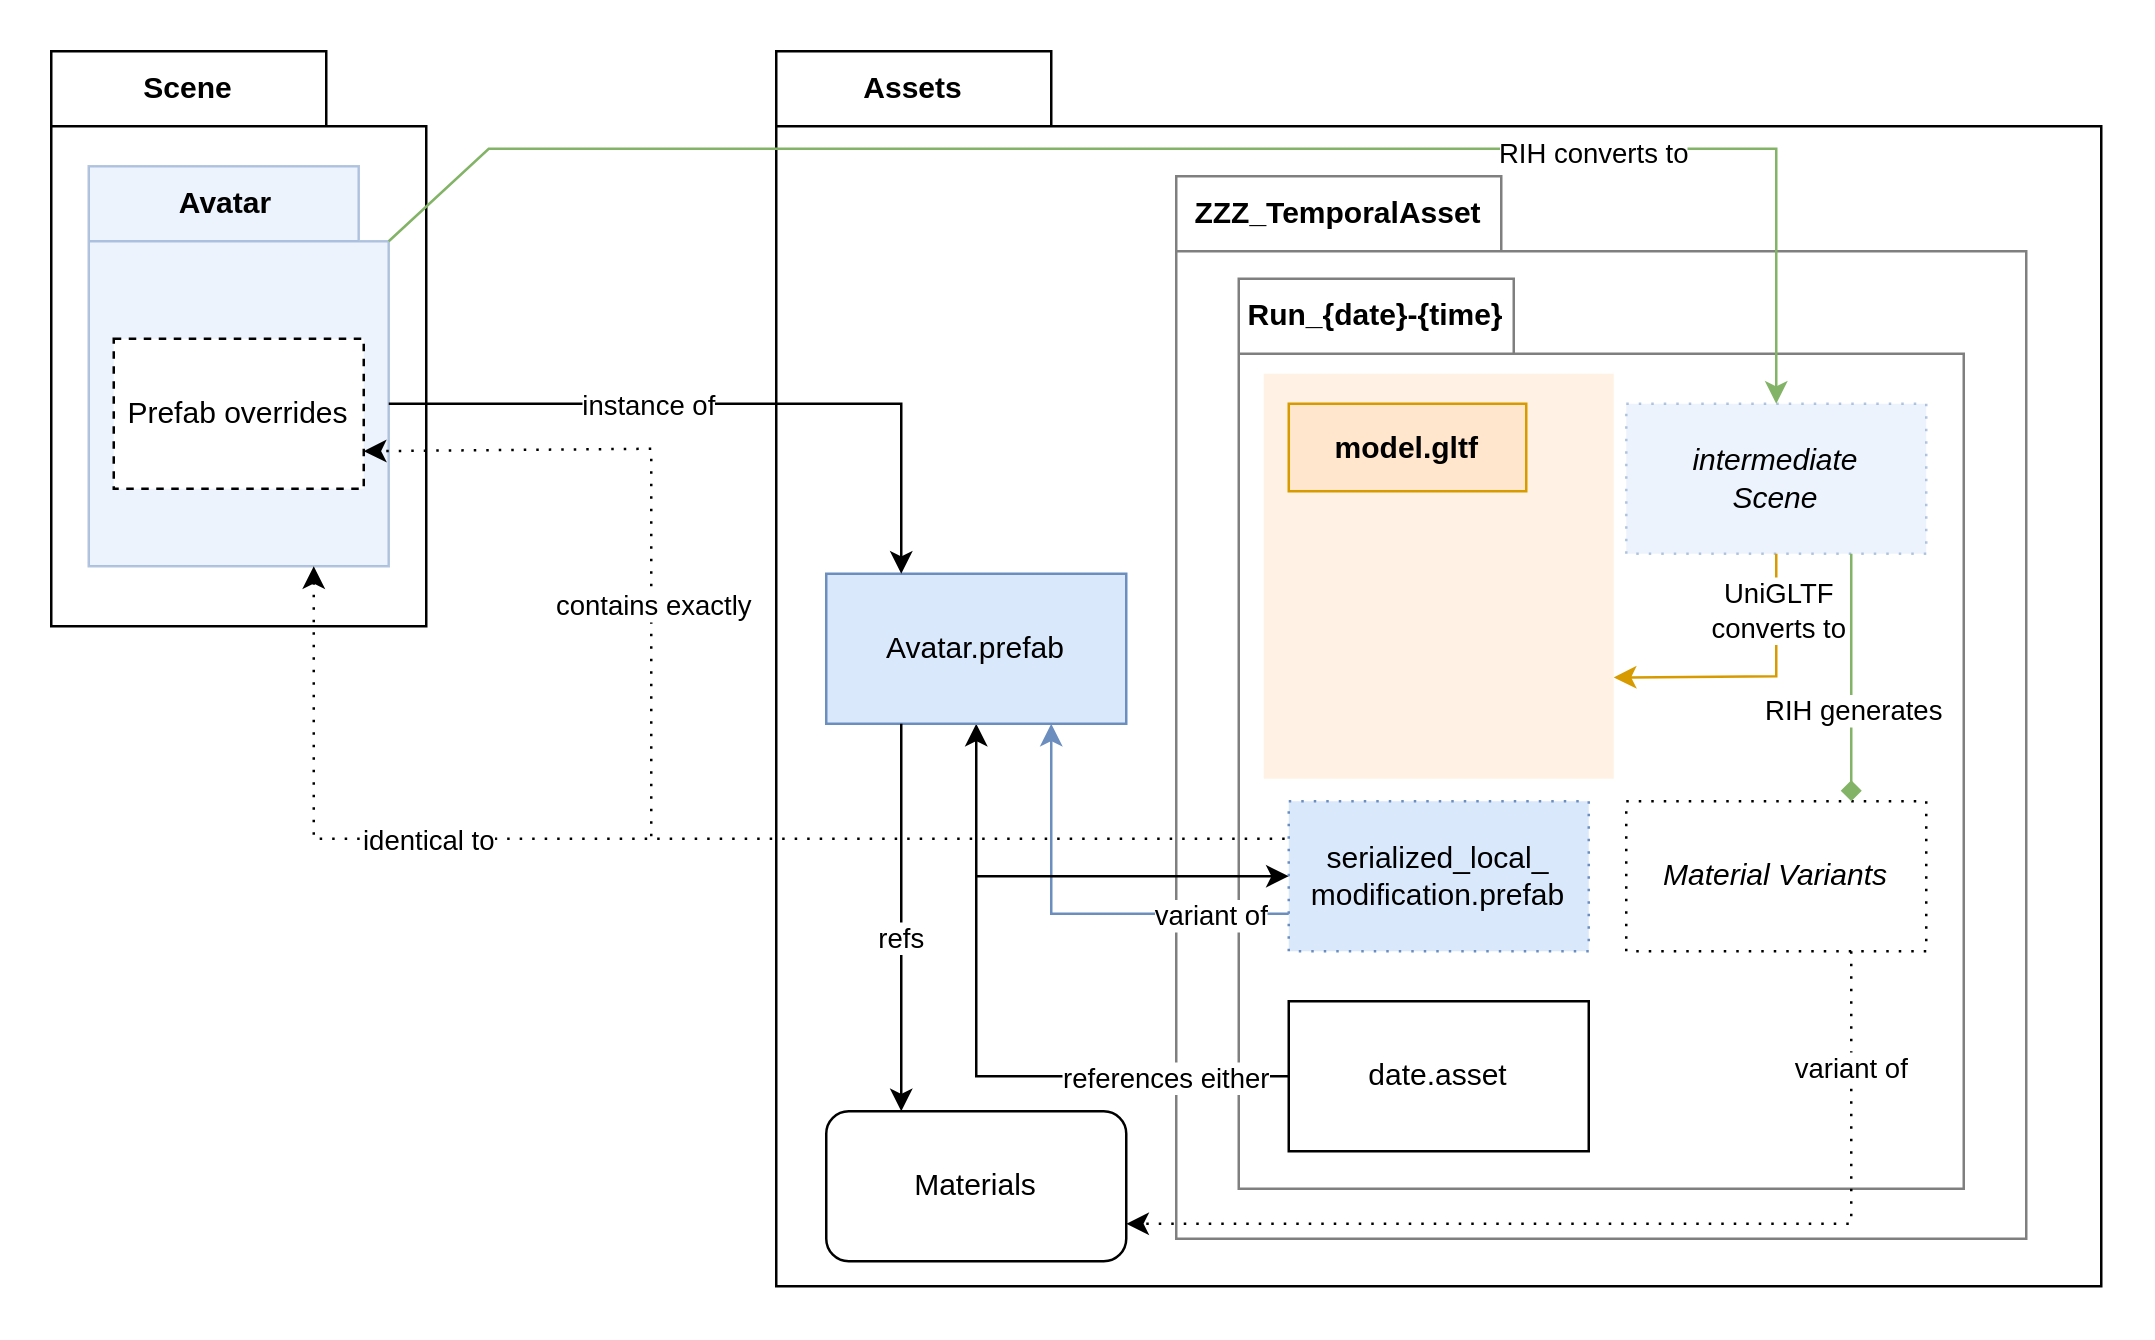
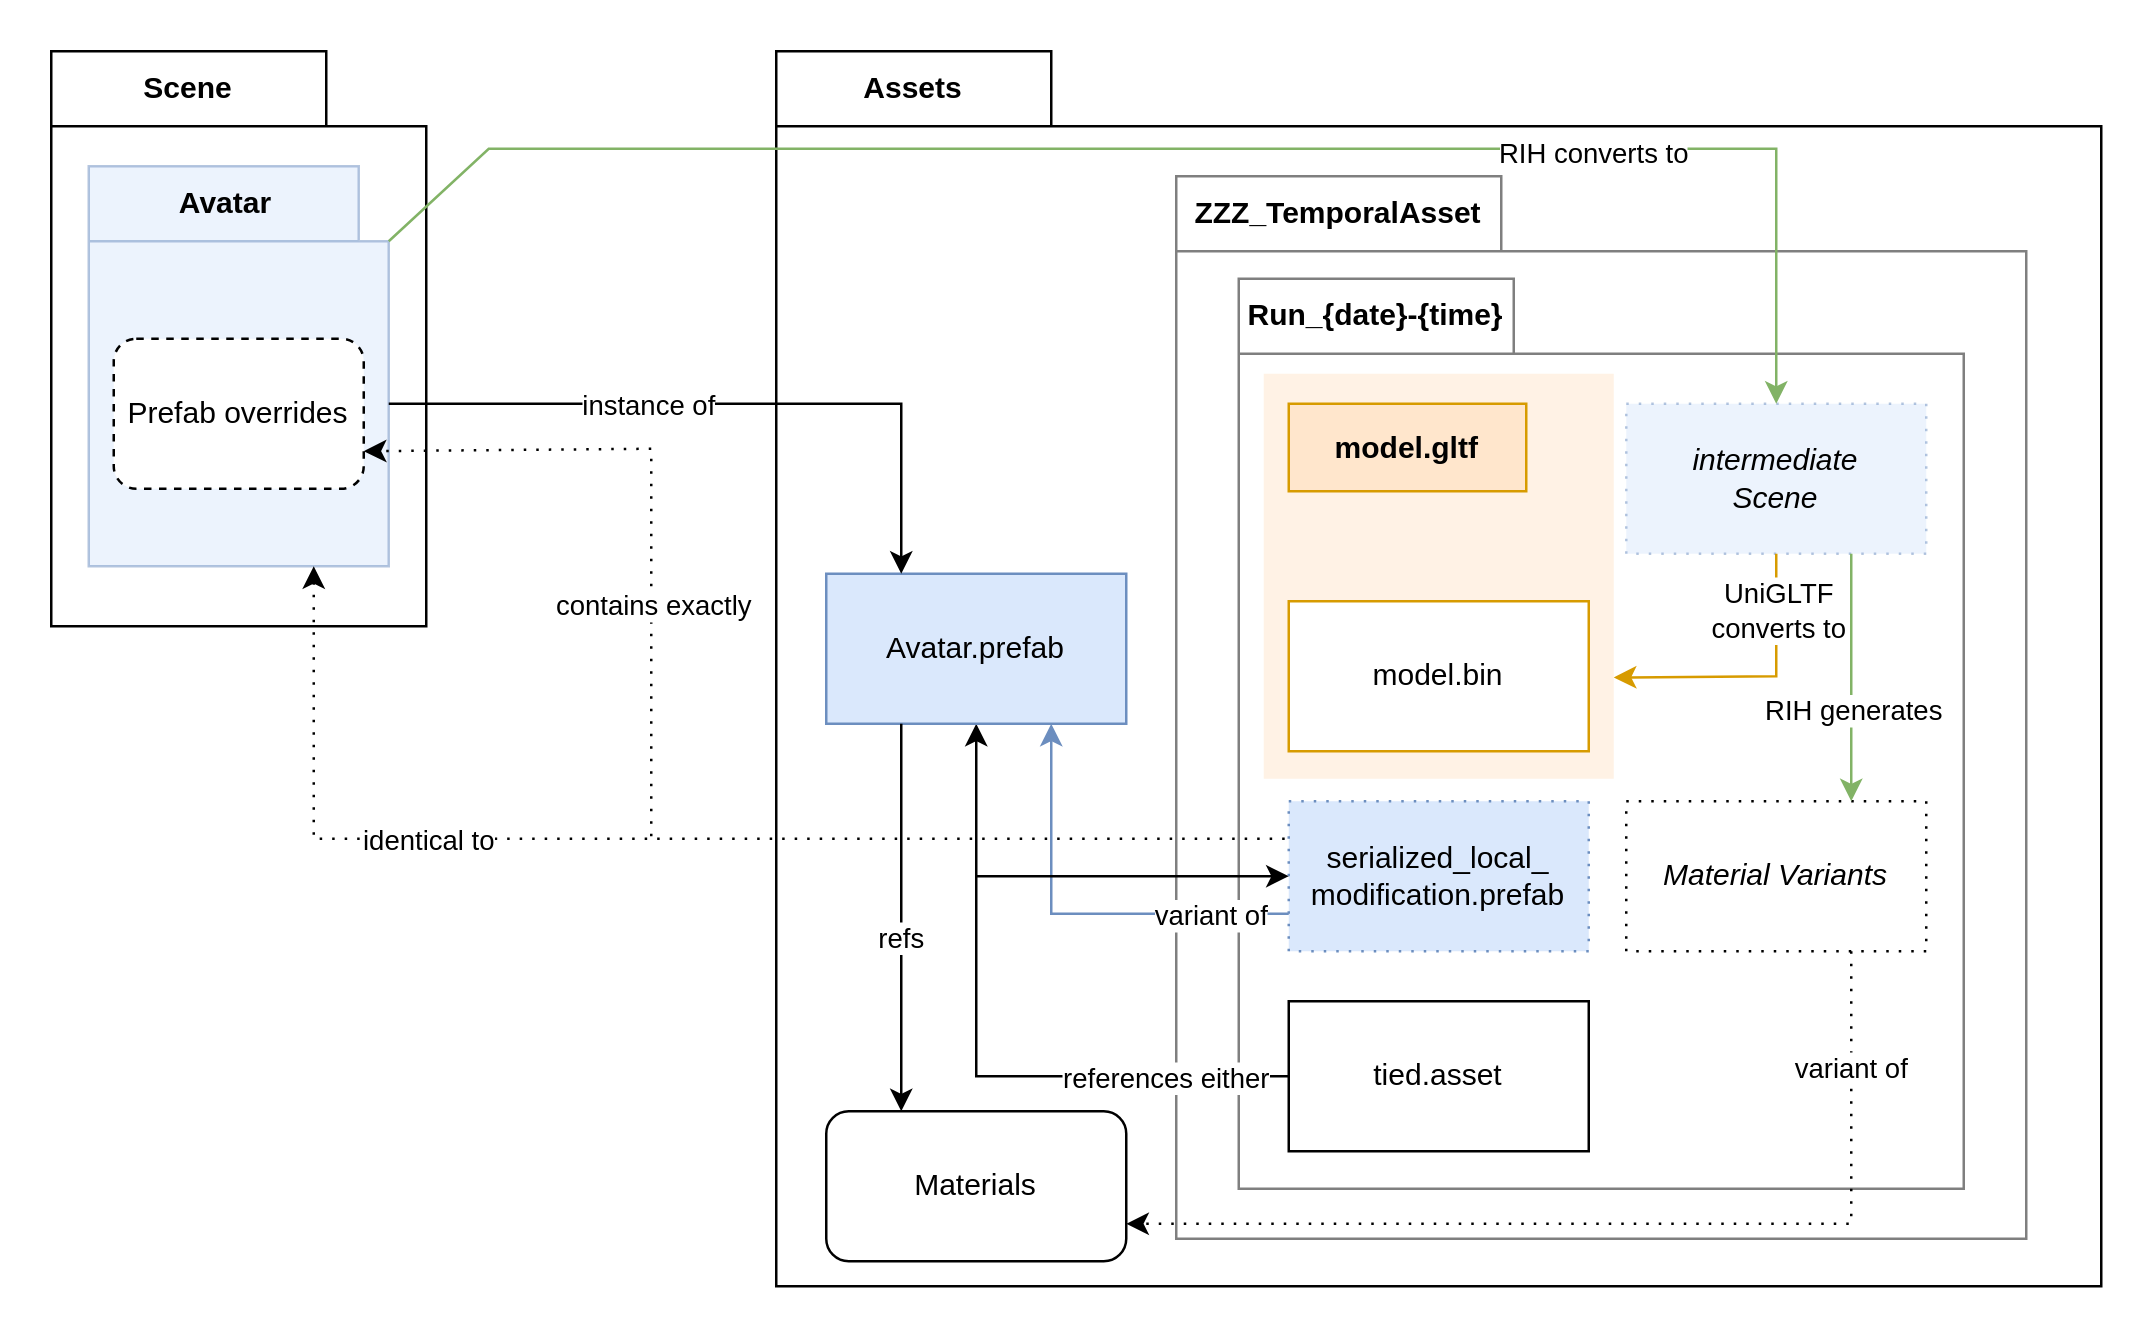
(239, 414) -> (239, 414)
none -> (1439, 676)
(1851, 781) -> (1851, 782)
(1439, 1076) -> (1439, 1076)
